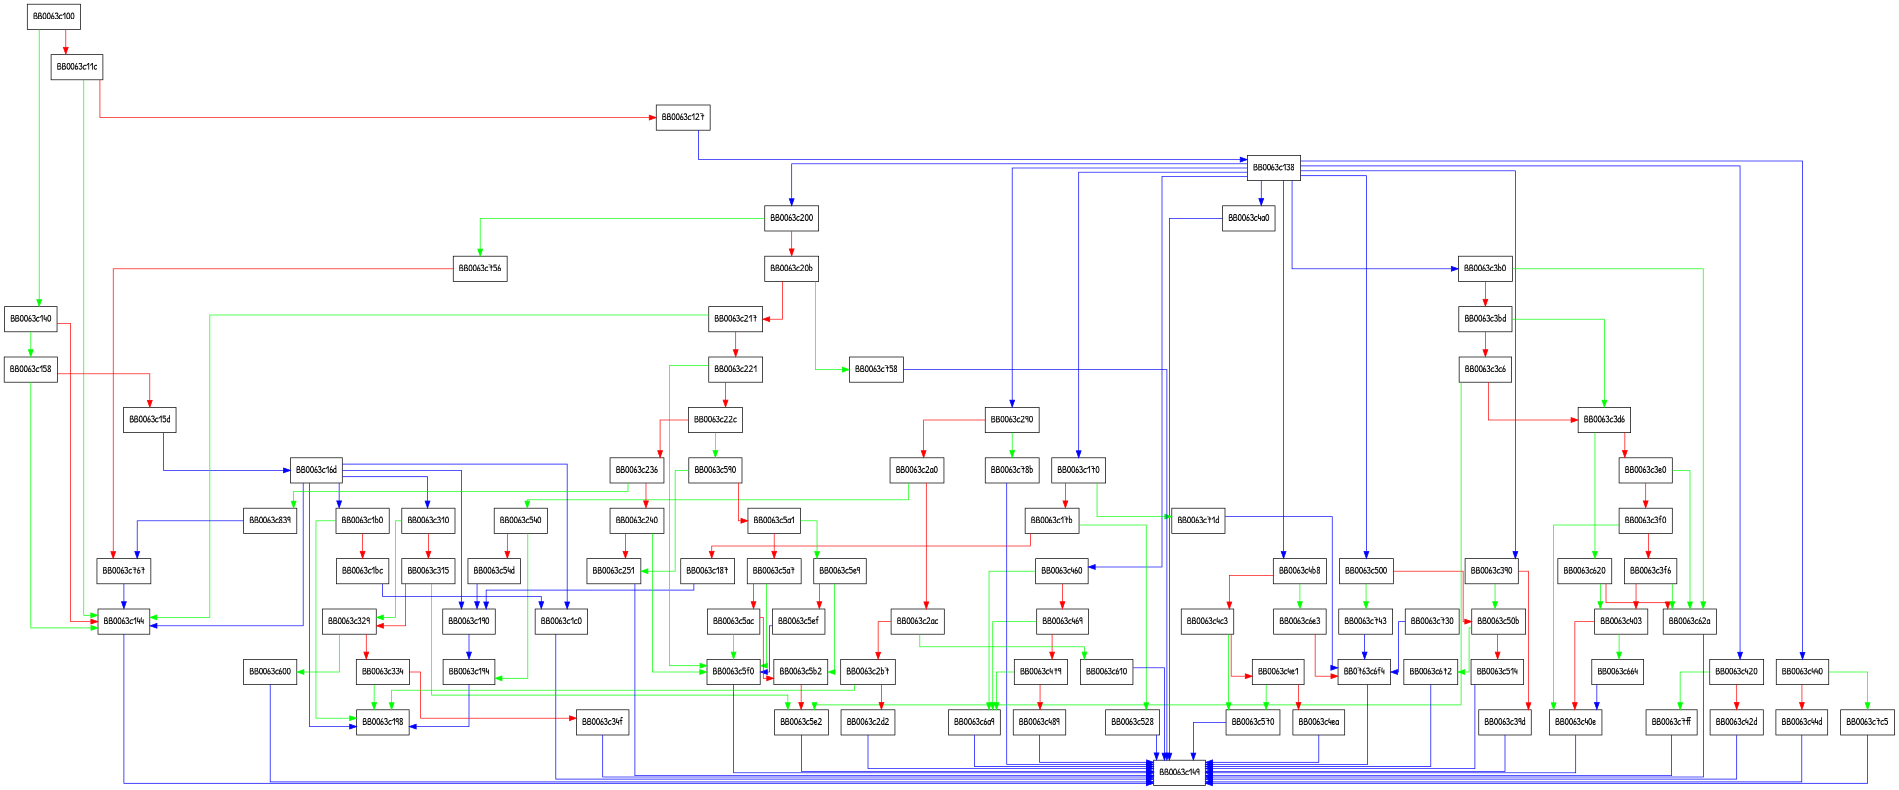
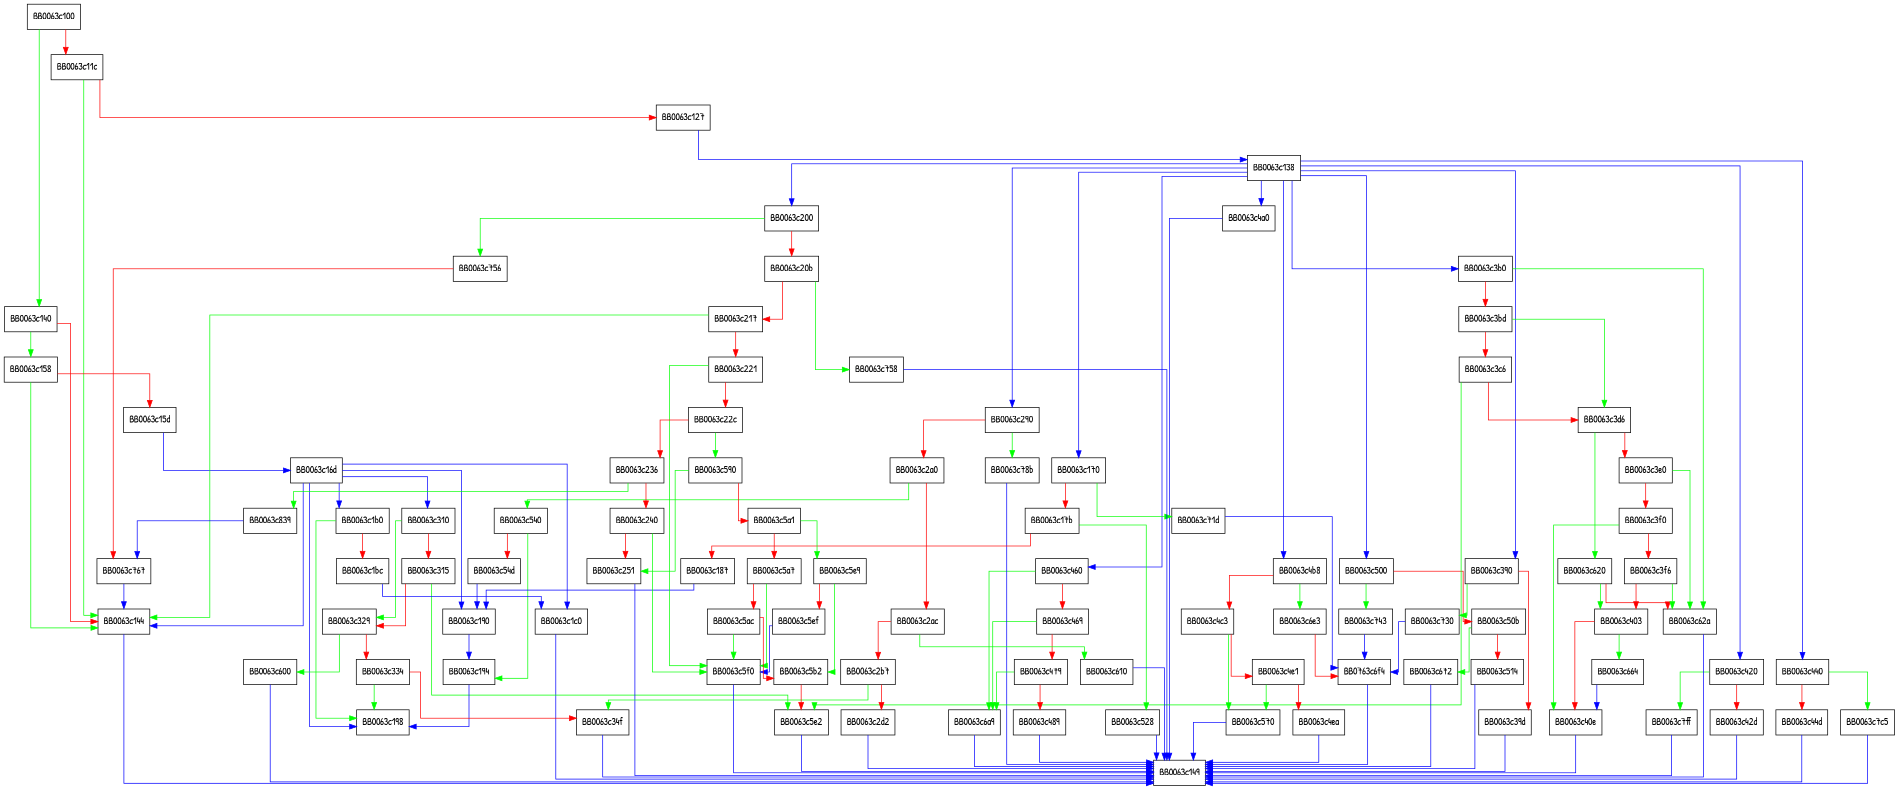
(1495, 593) -> (1467, 600)
(620, 690) -> (744, 700)
